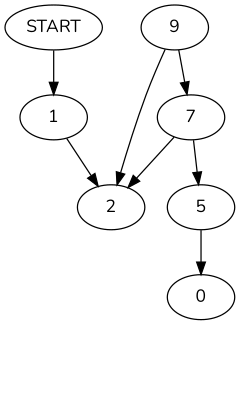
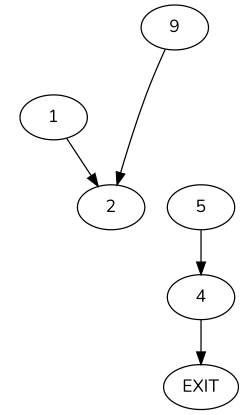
(54, 27) -> none
(191, 117) -> none
(201, 297) -> (201, 297)
none -> (201, 387)
